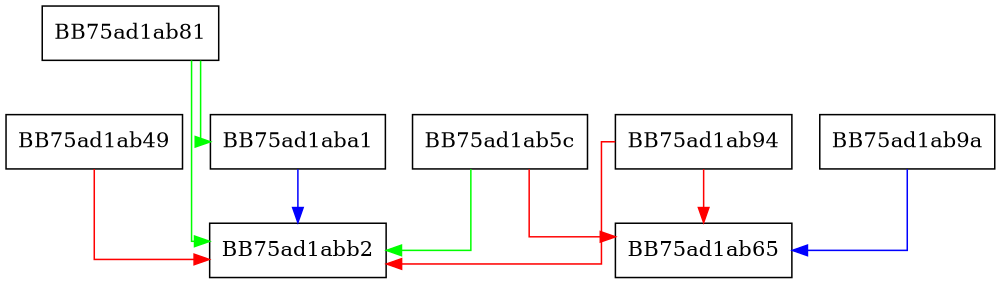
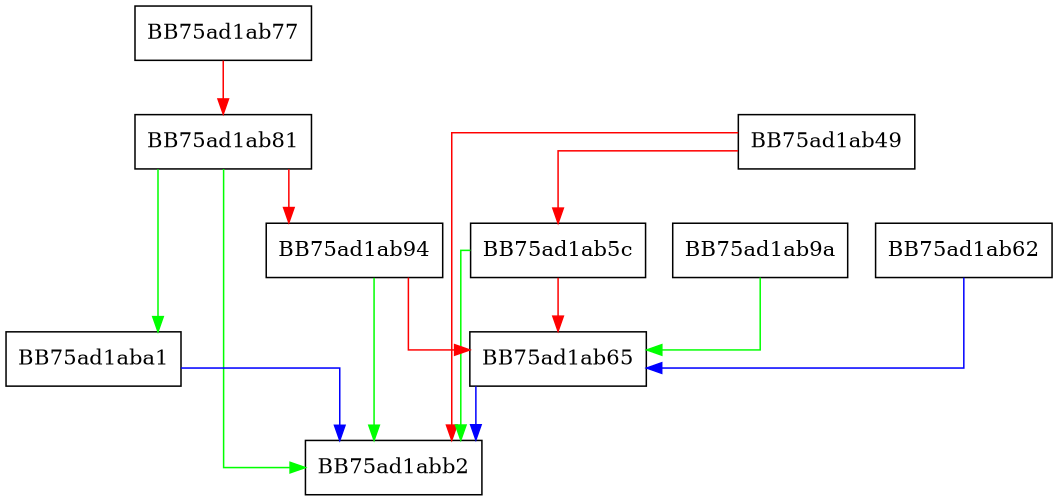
none -> (223, 33)
none -> (619, 151)
none -> (289, 188)
(898, 250) -> (747, 350)
none -> (964, 250)
(570, 264) -> (374, 352)
none -> (476, 406)
